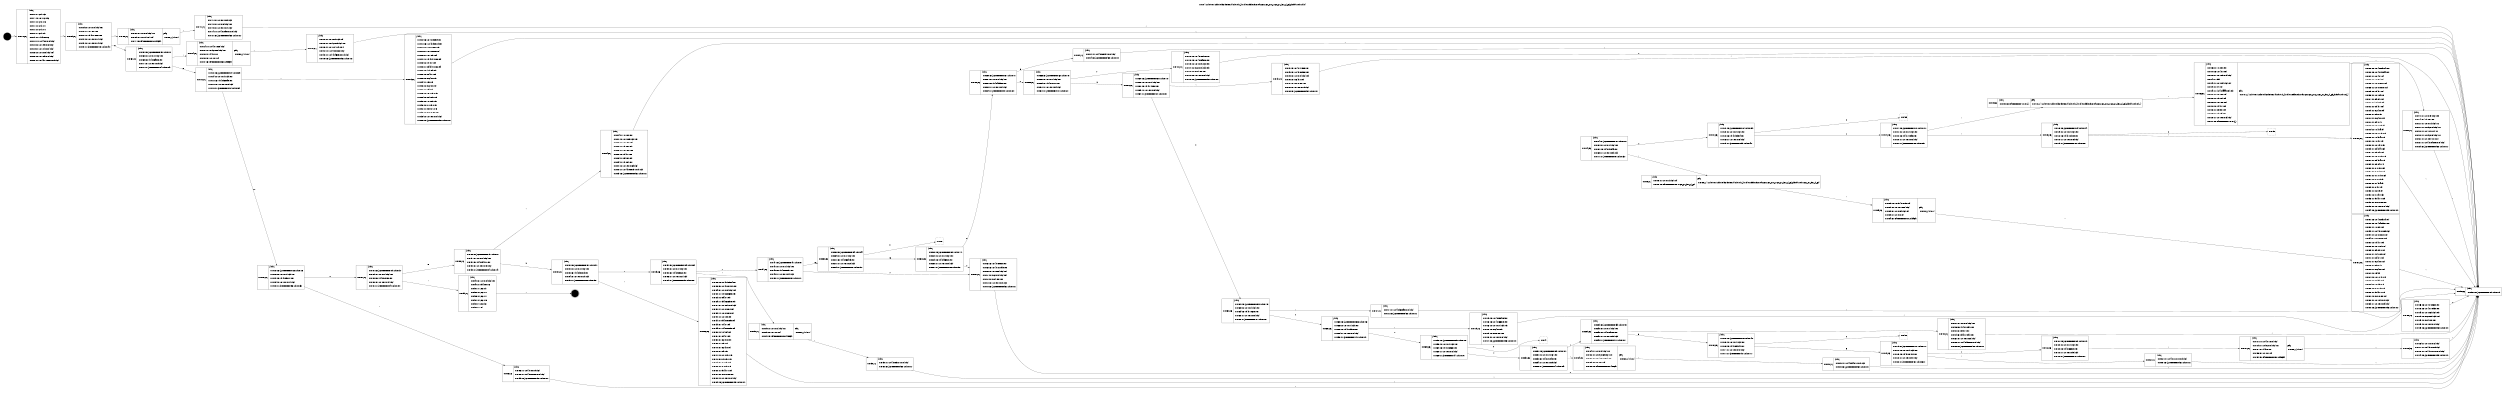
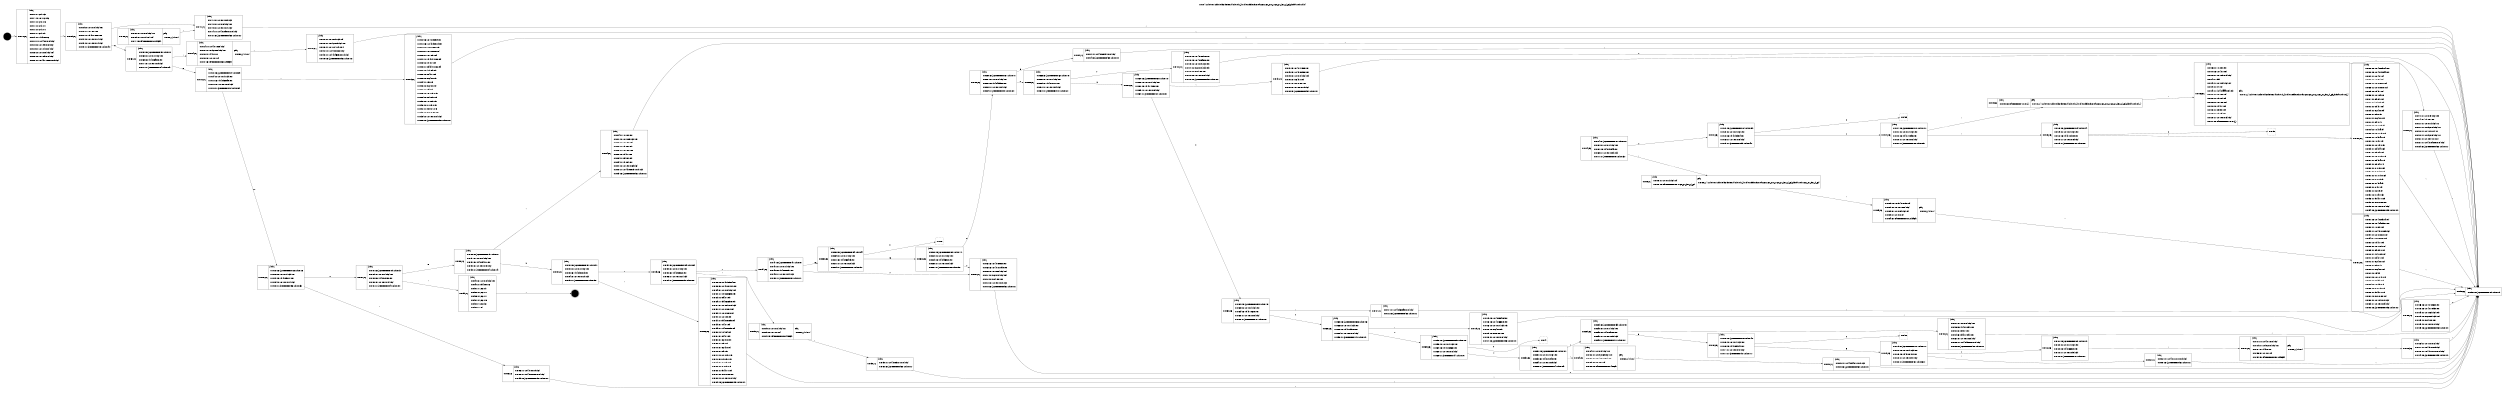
(114, 37) -> (152, 24)
